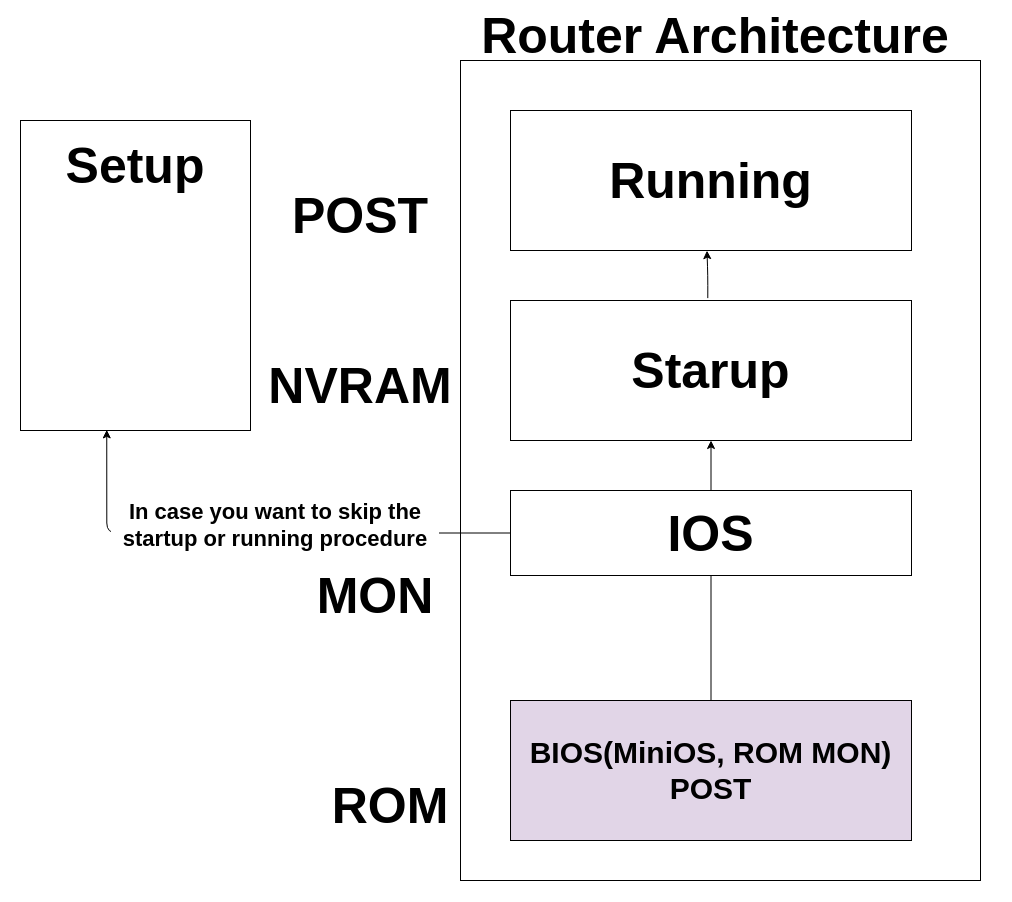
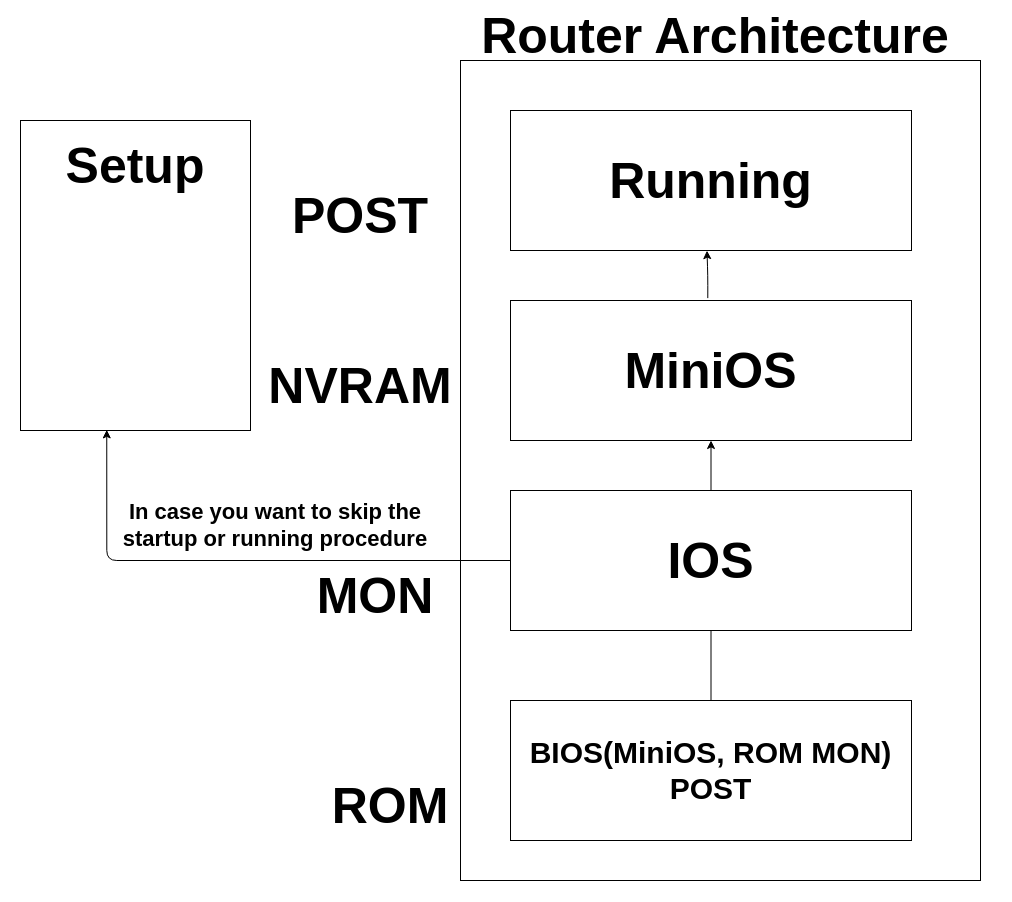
(711, 371) -> (711, 371)
(711, 533) -> (711, 561)
(711, 771) -> (711, 771)
